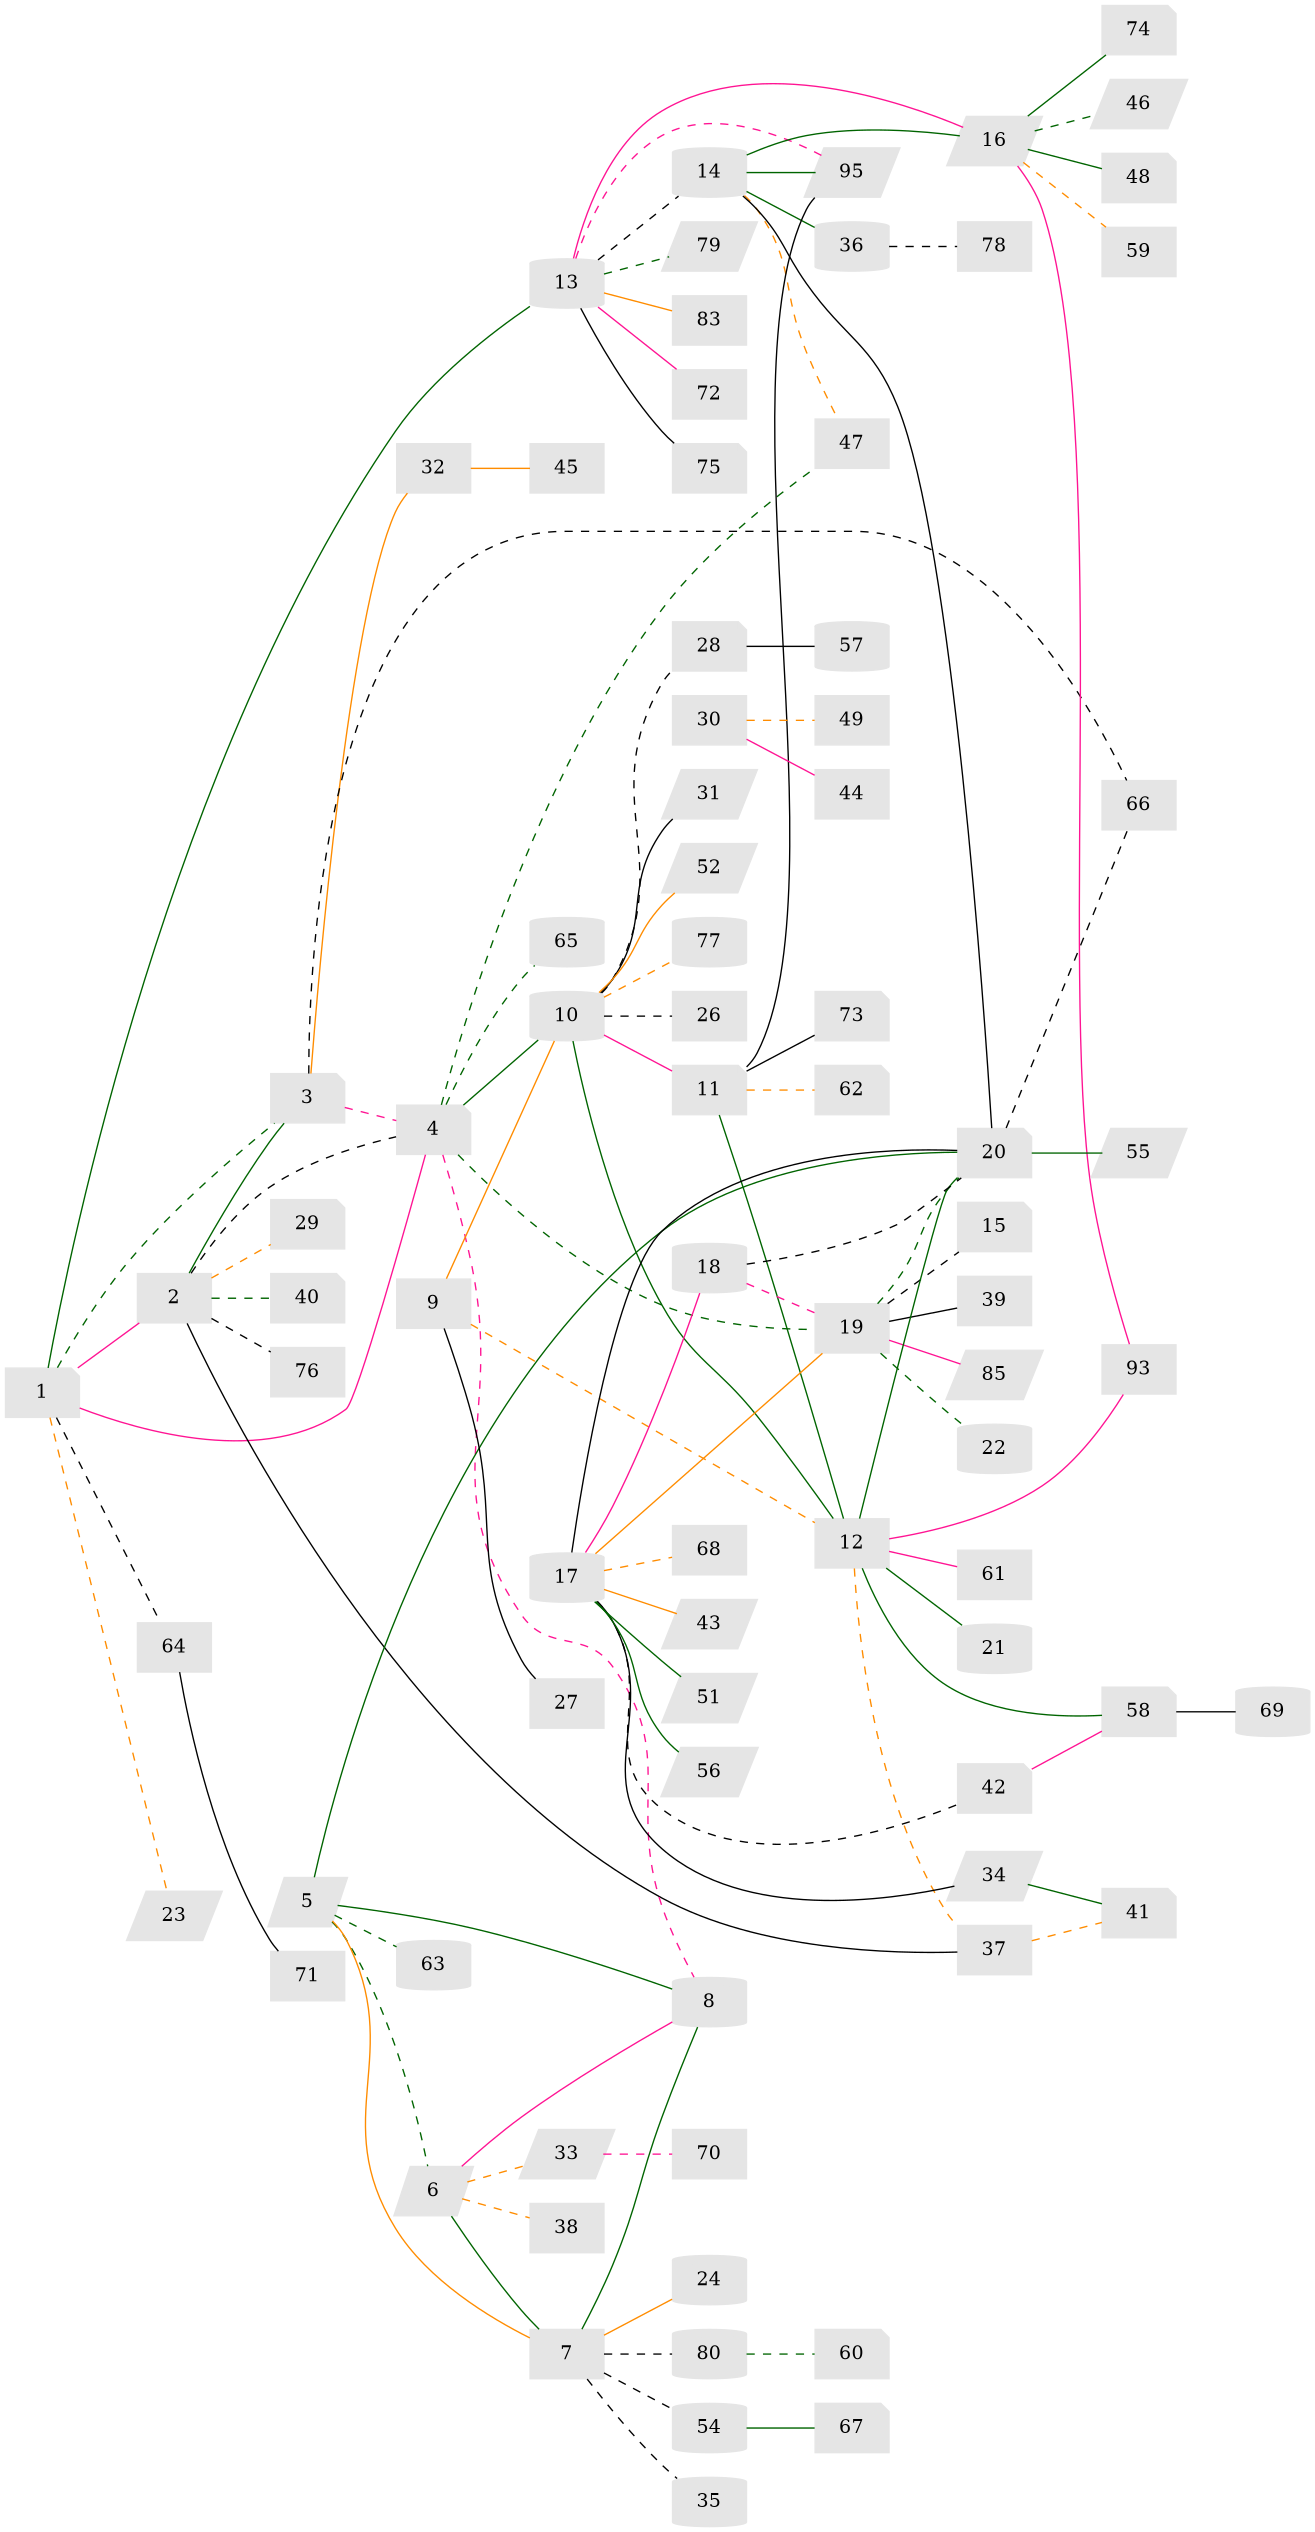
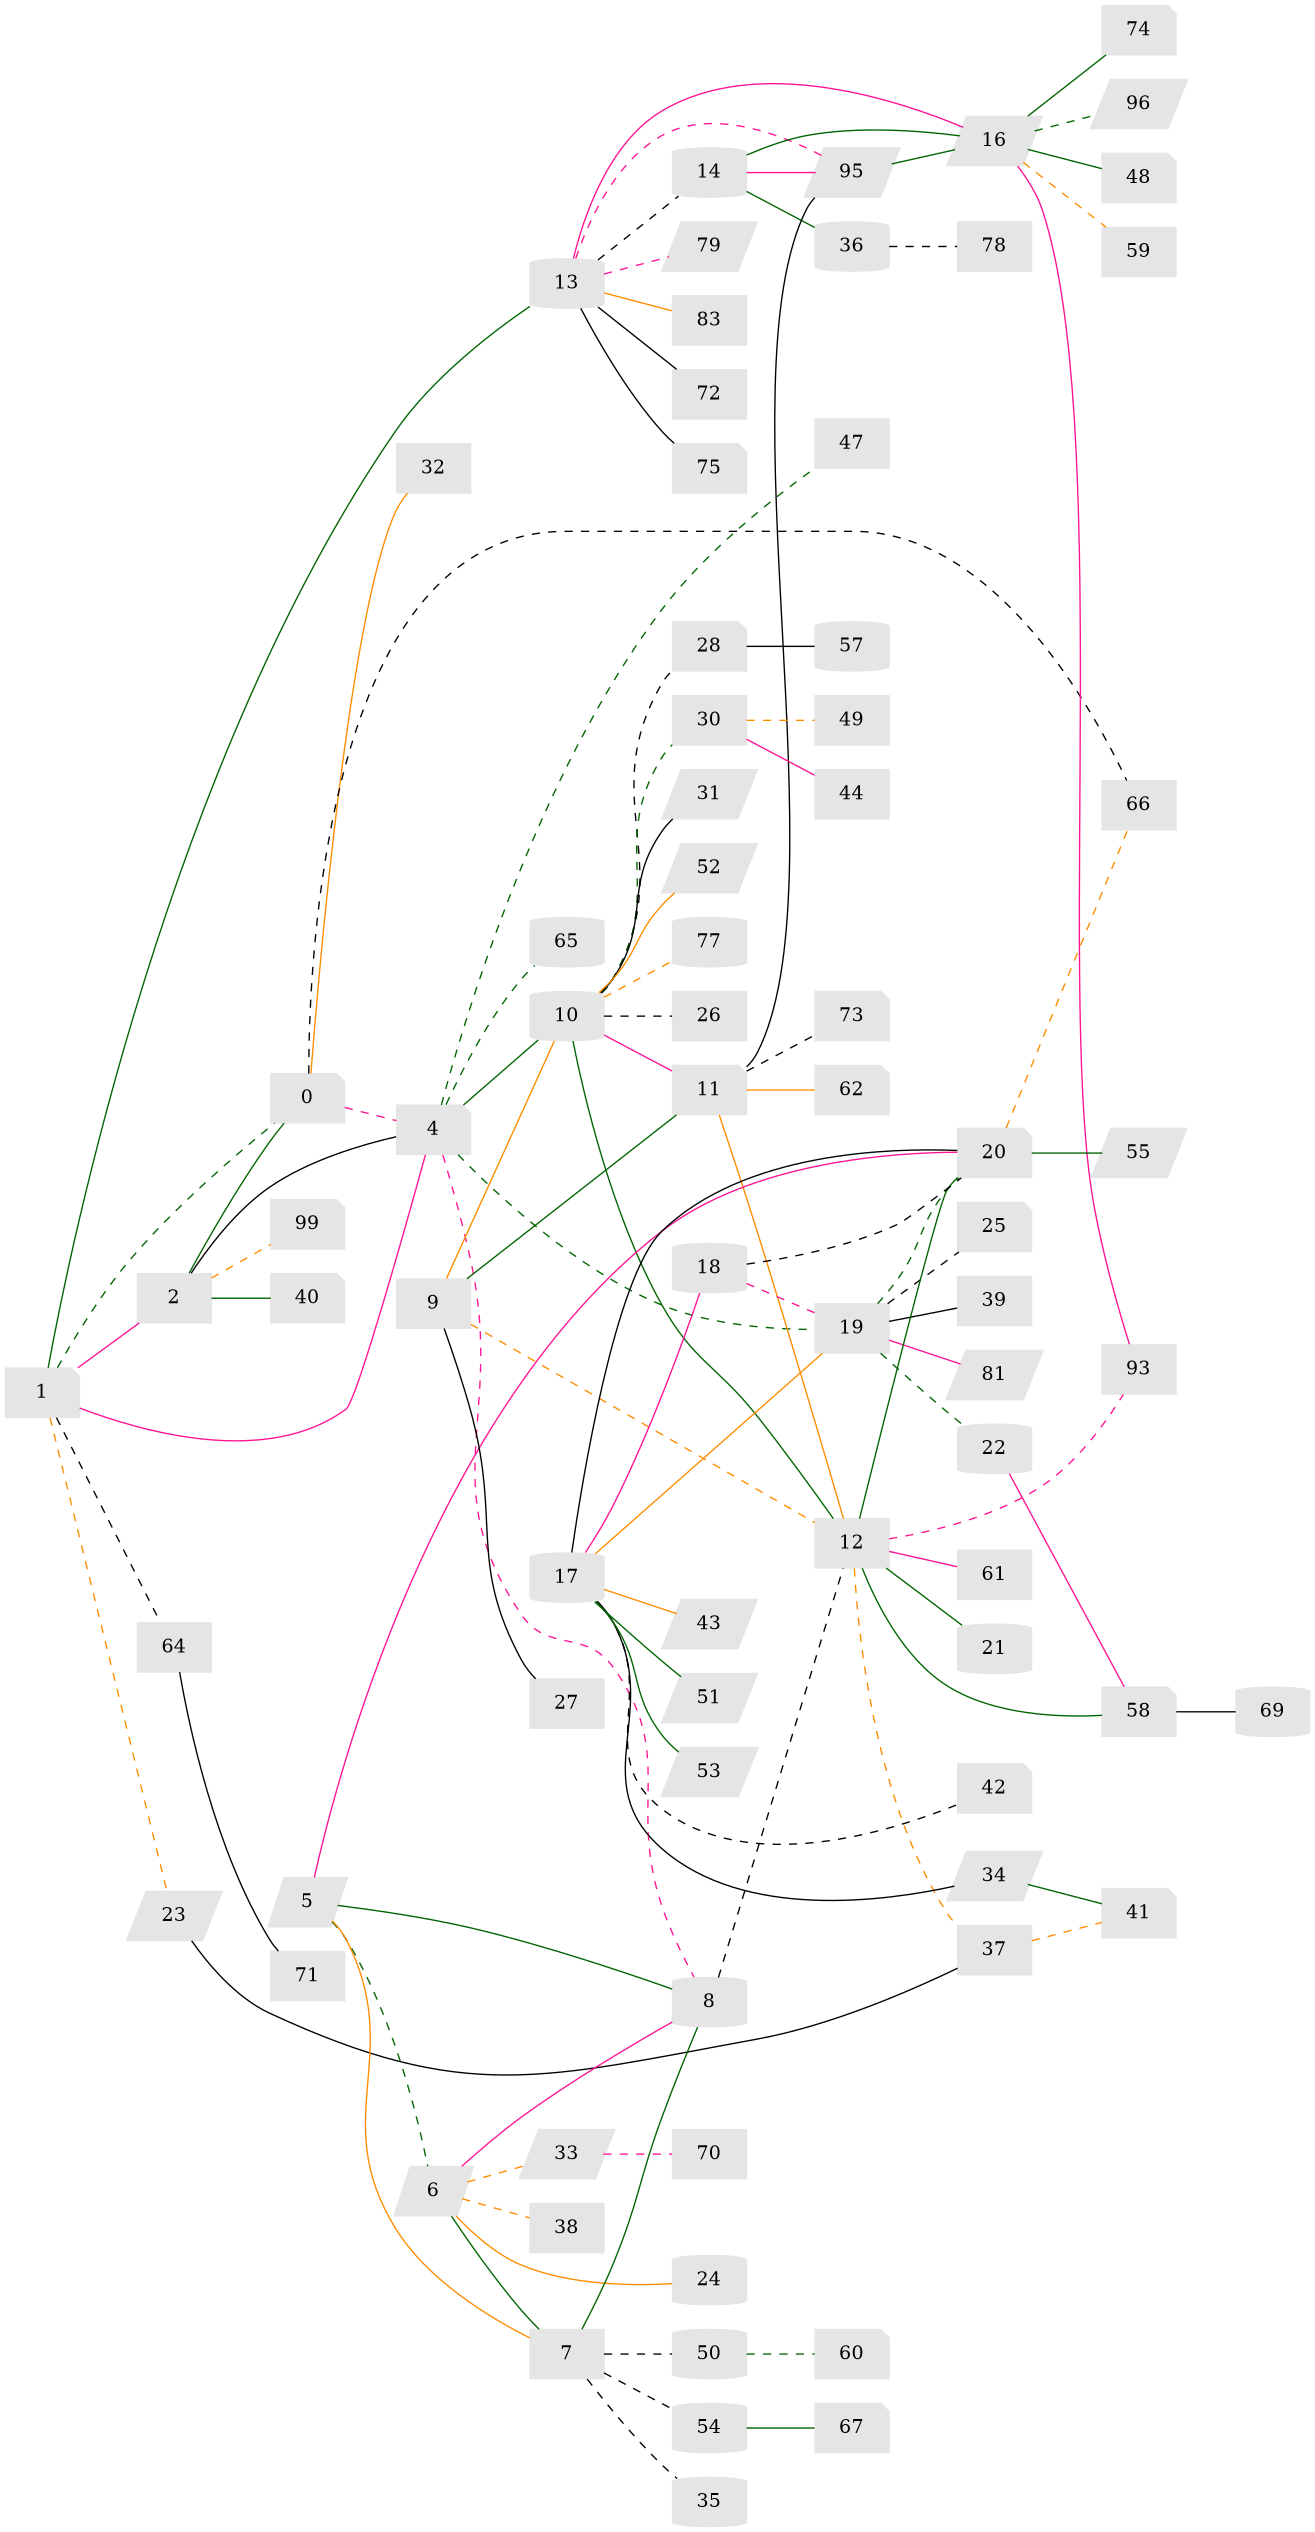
(1139, 104) -> (1139, 104)
none -> (923, 157)
(781, 173) -> (781, 173)
(637, 265) -> (637, 265)
(792, 306) -> none
(637, 338) -> (637, 338)
(567, 468) -> none
(945, 634) -> none
none -> (637, 869)
(1067, 979) -> (1067, 979)
(781, 1053) -> (781, 1053)
(781, 1090) -> (781, 1090)
(308, 1098) -> (308, 1098)
(278, 1182) -> (278, 1182)
none -> (572, 1197)
(308, 1224) -> (308, 1224)
(995, 1227) -> (995, 1227)
(241, 1298) -> (241, 1298)
(783, 1316) -> (783, 1316)
(308, 1372) -> none
(995, 1375) -> (995, 1375)
(515, 1391) -> (515, 1391)
(1025, 1496) -> (1031, 1492)
(710, 1550) -> none
(1067, 1750) -> (1067, 1580)
(483, 1760) -> (563, 2072)
(710, 1772) -> (710, 1772)
none -> (781, 1773)
(434, 1965) -> none
(638, 2317) -> (555, 2276)
(710, 2354) -> (710, 2354)
